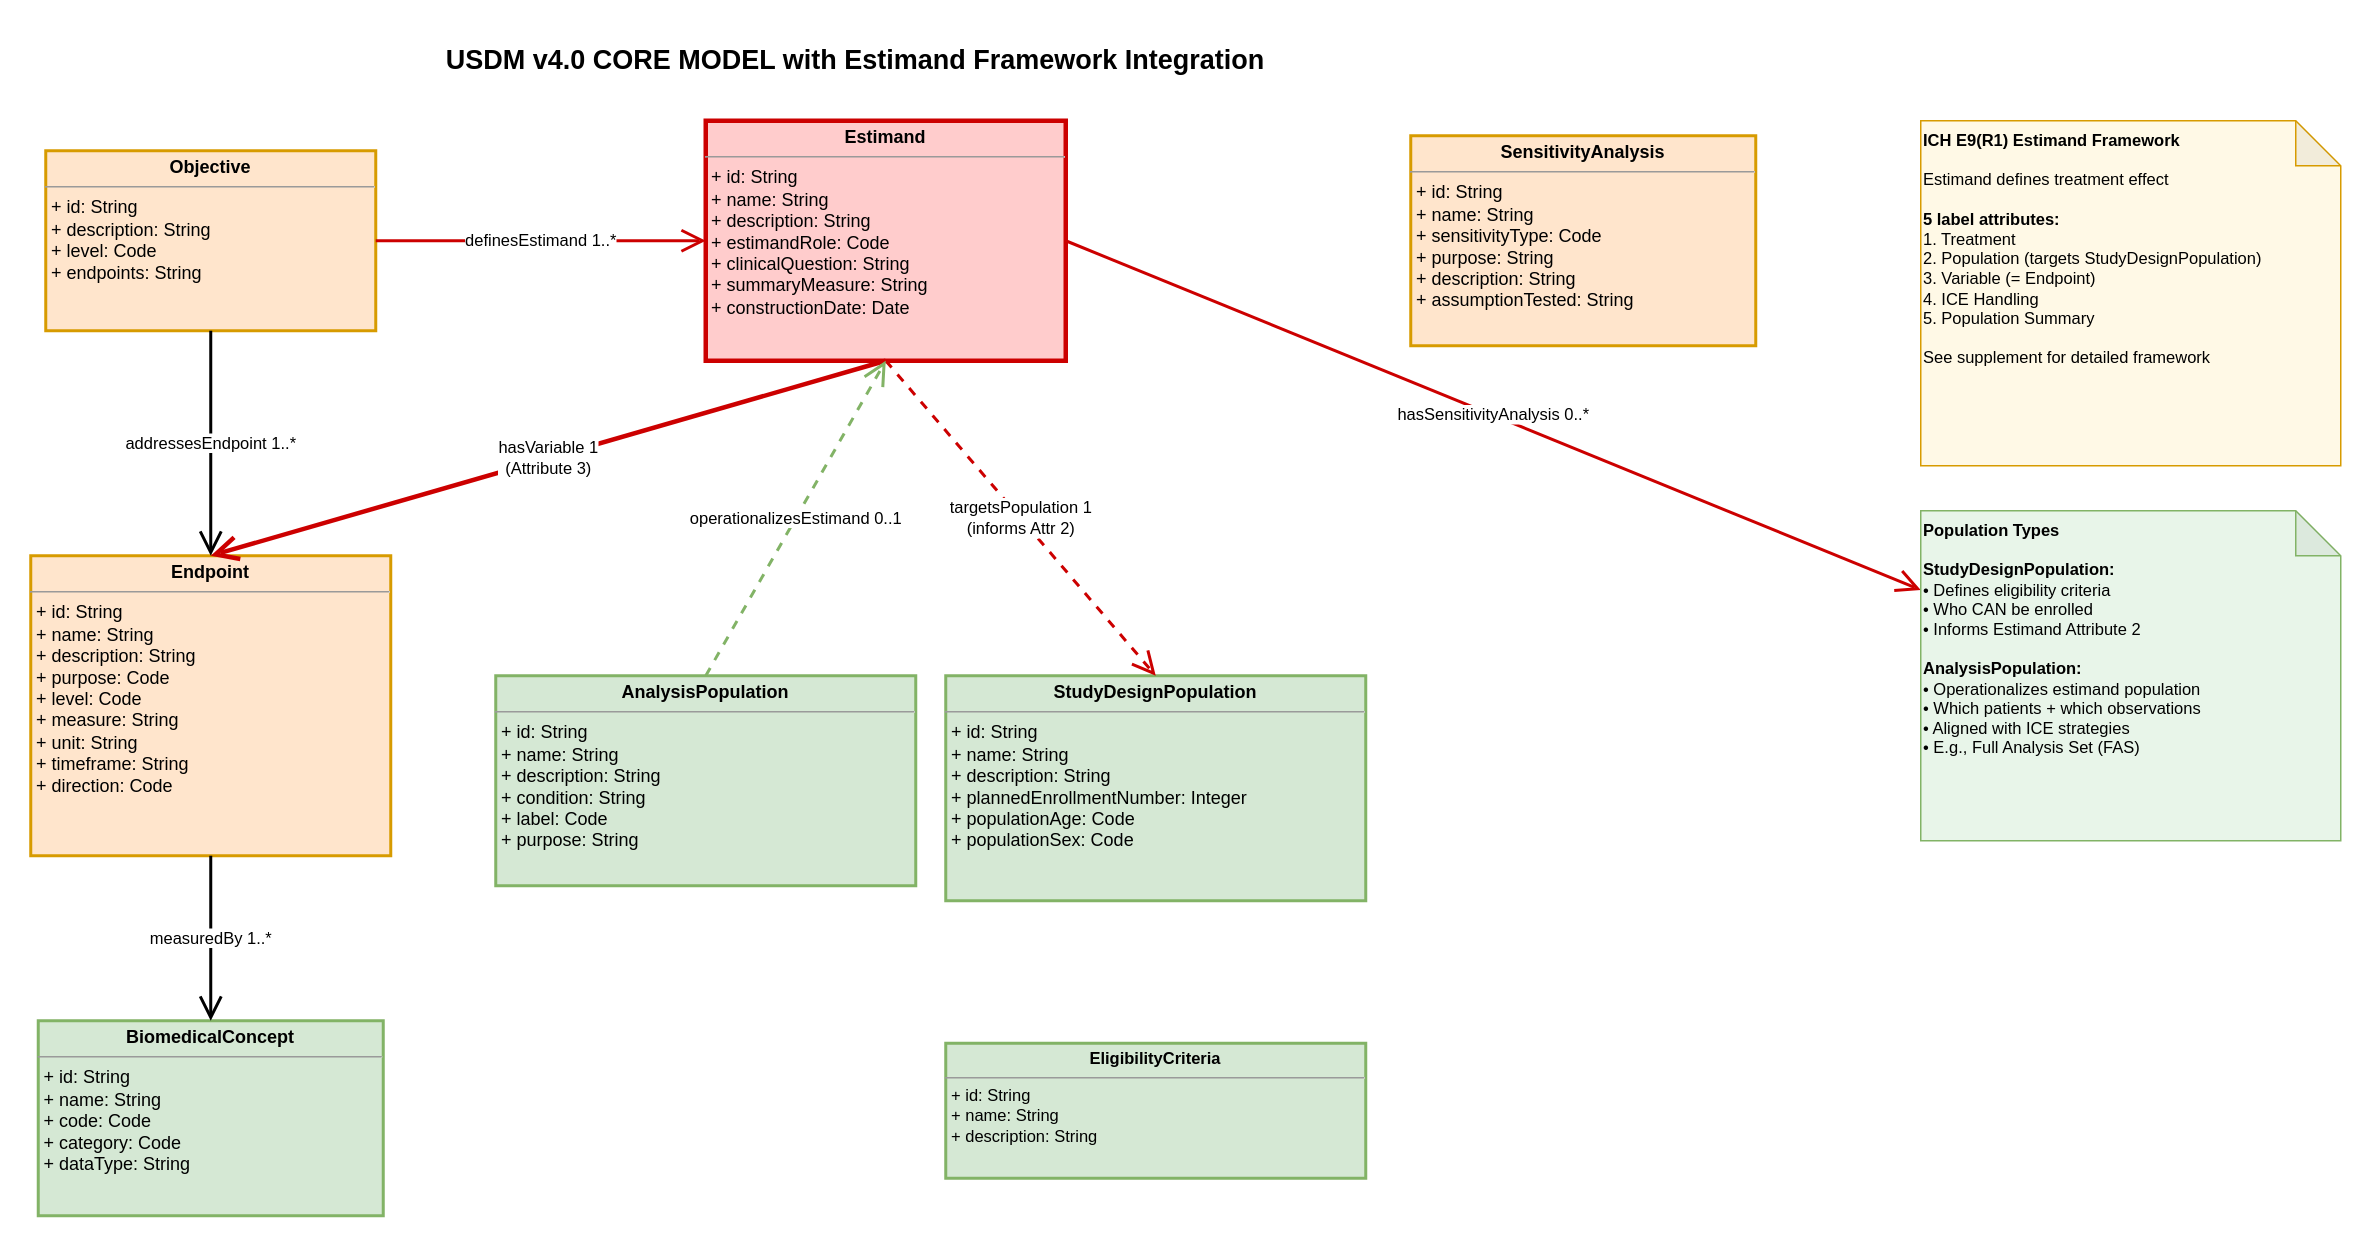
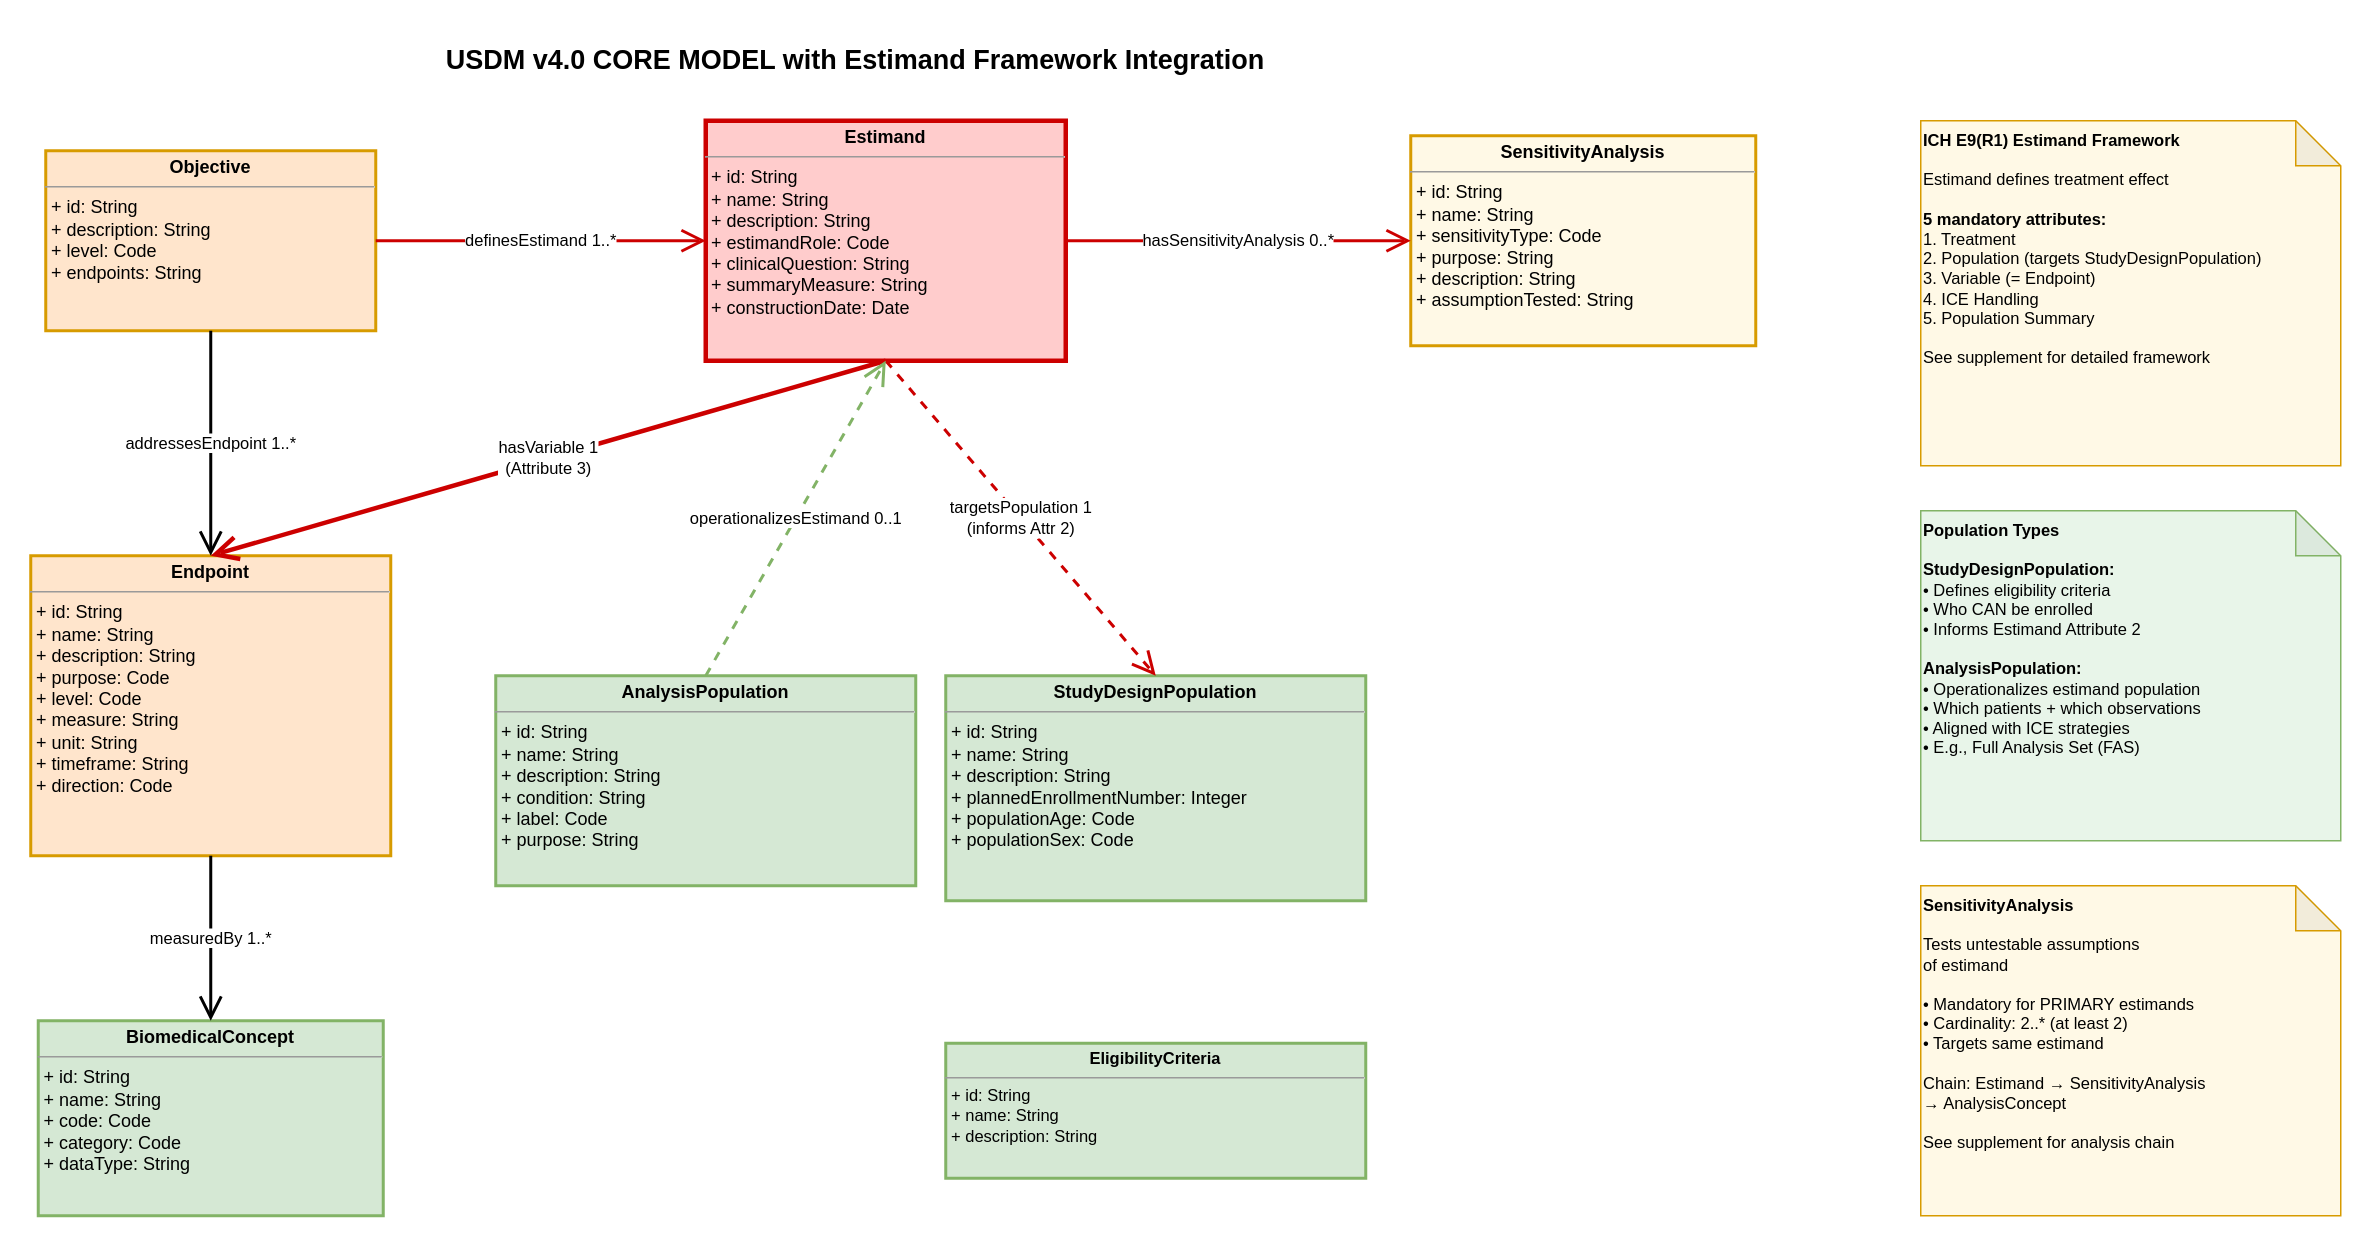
(2112, 220) -> (2112, 220)
(1583, 241) -> (1583, 241)
(1490, 414) -> (1192, 241)
none -> (2131, 1051)
